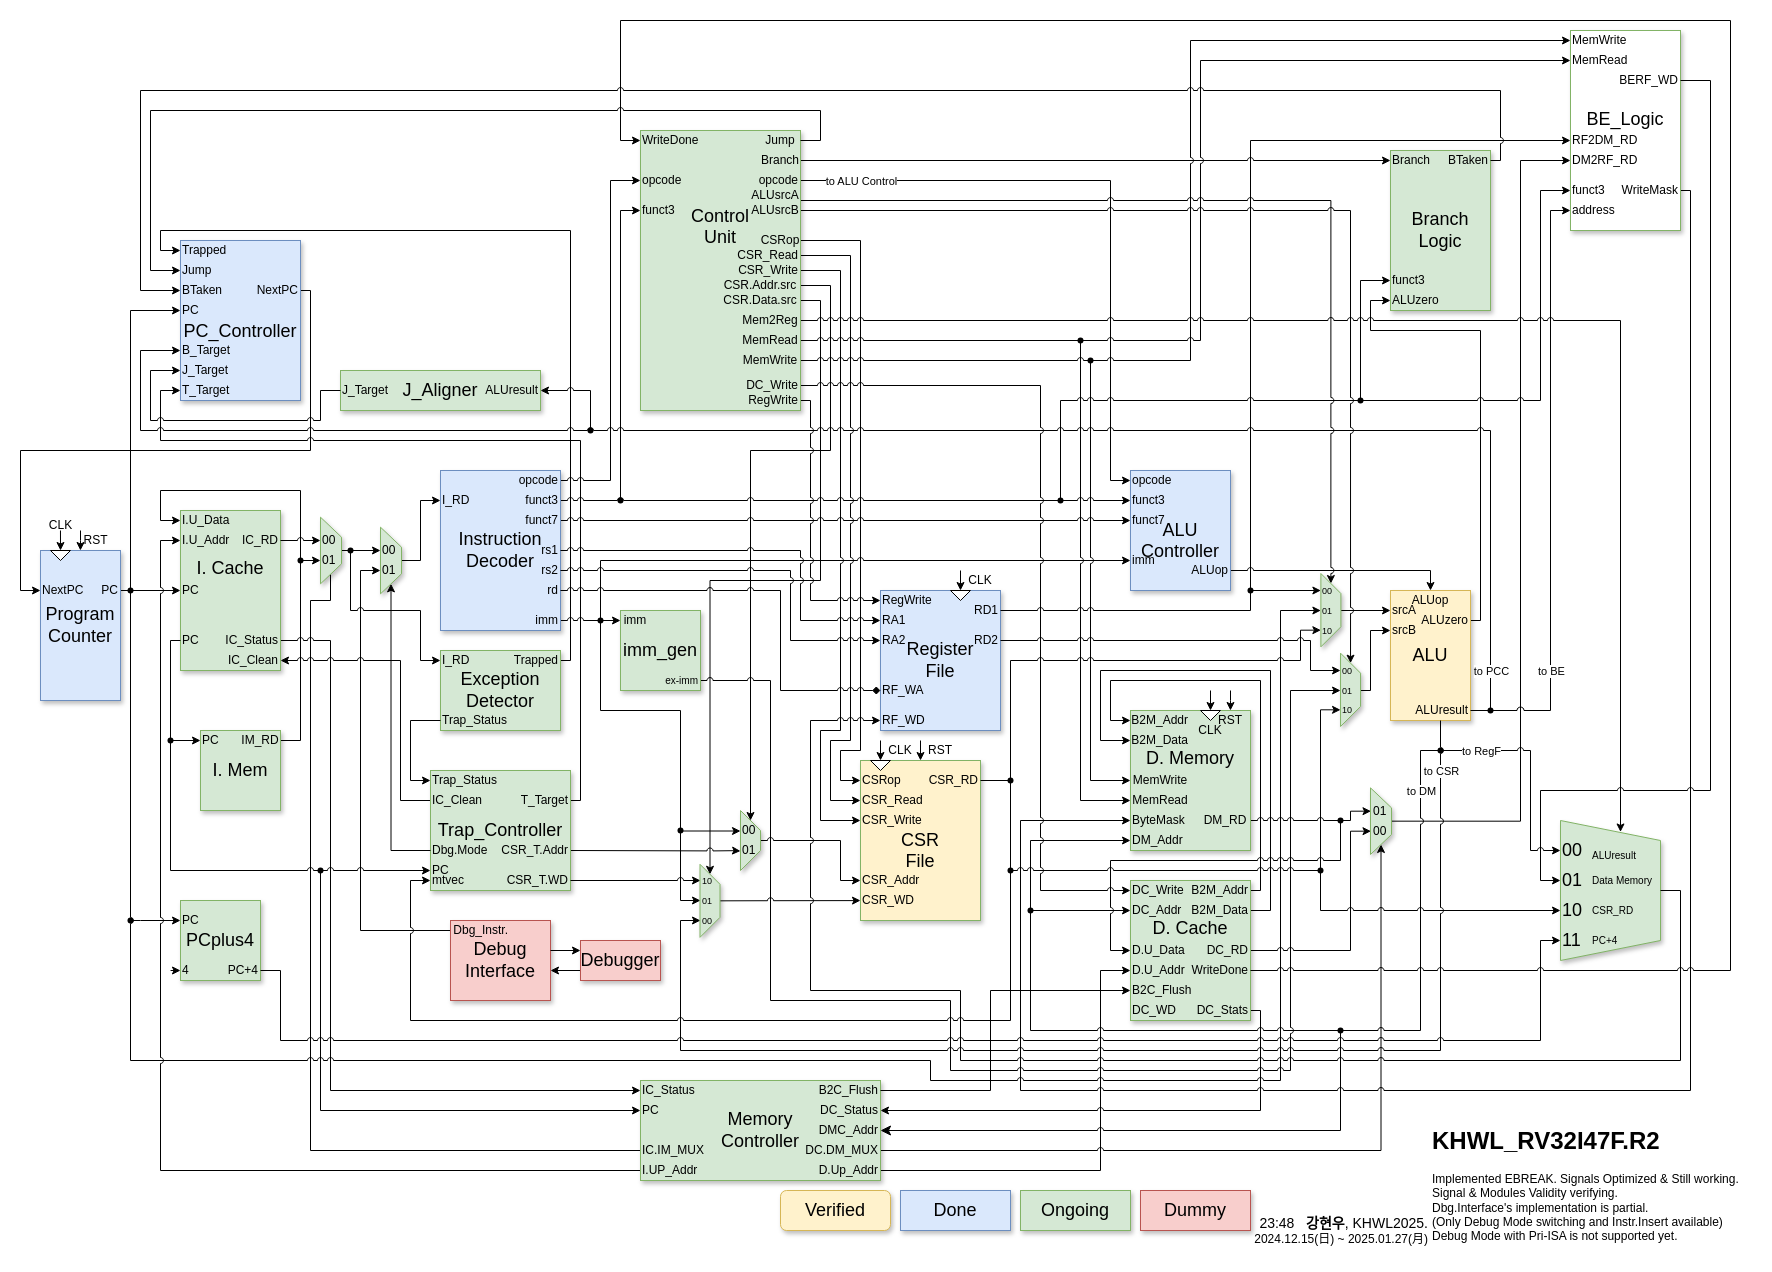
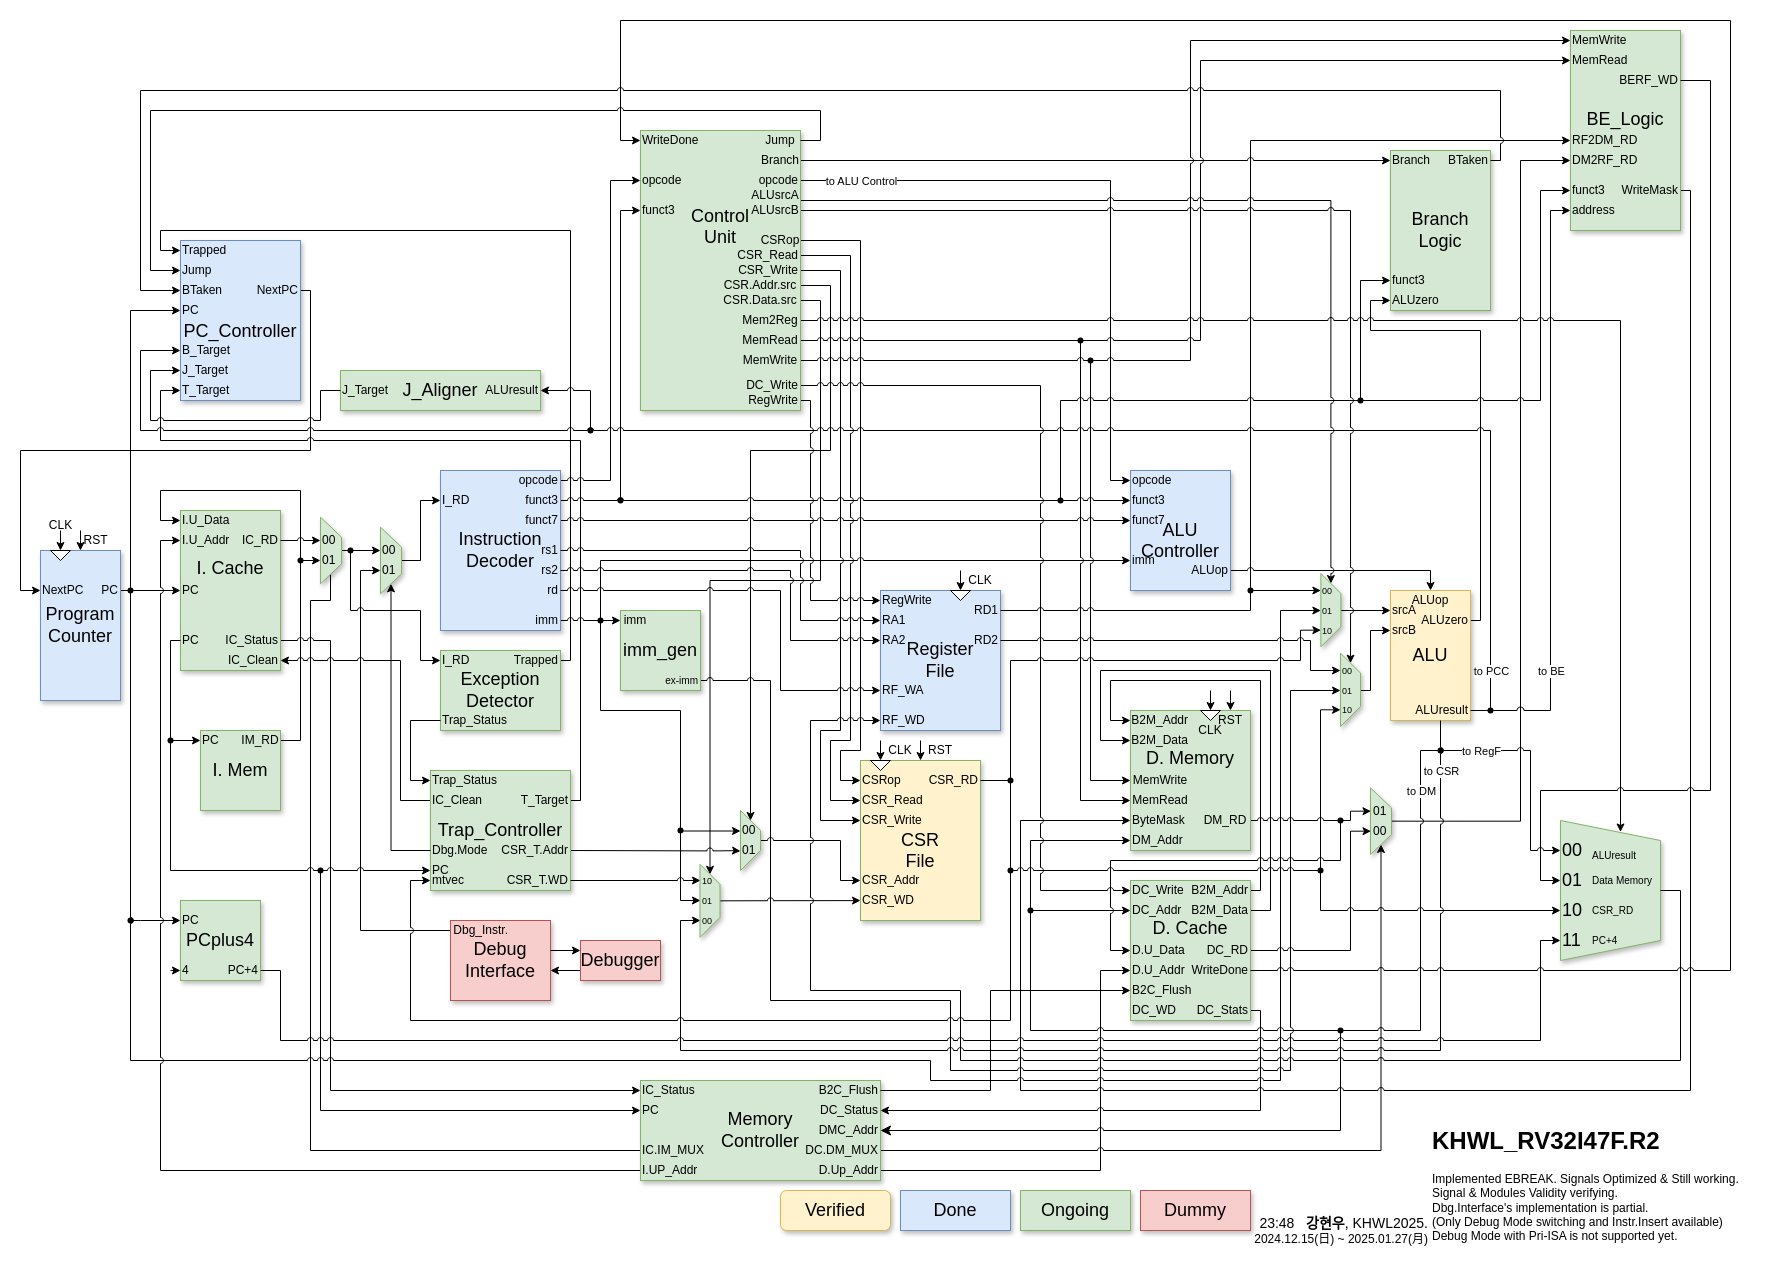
(1626, 131) -> (1626, 131)
(872, 691) -> (872, 691)
